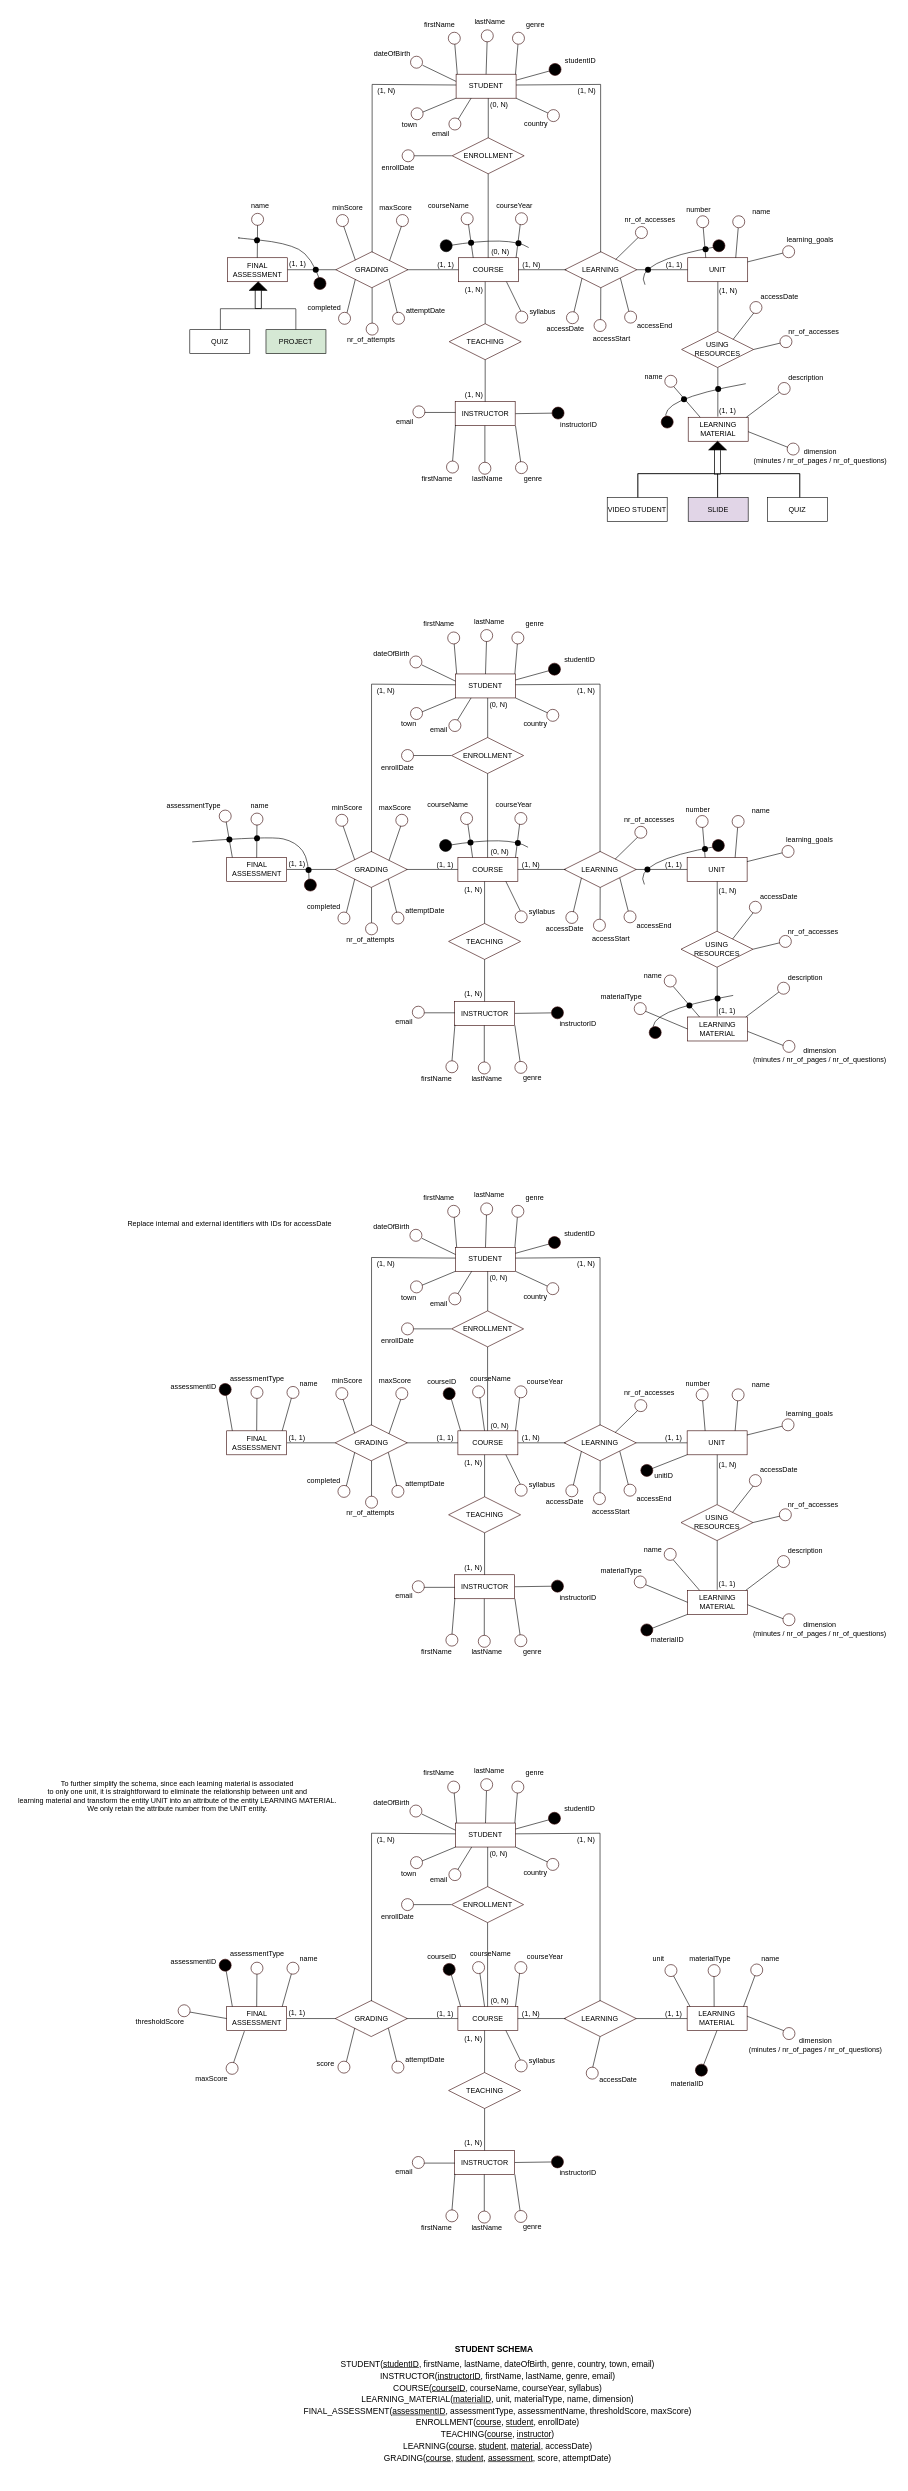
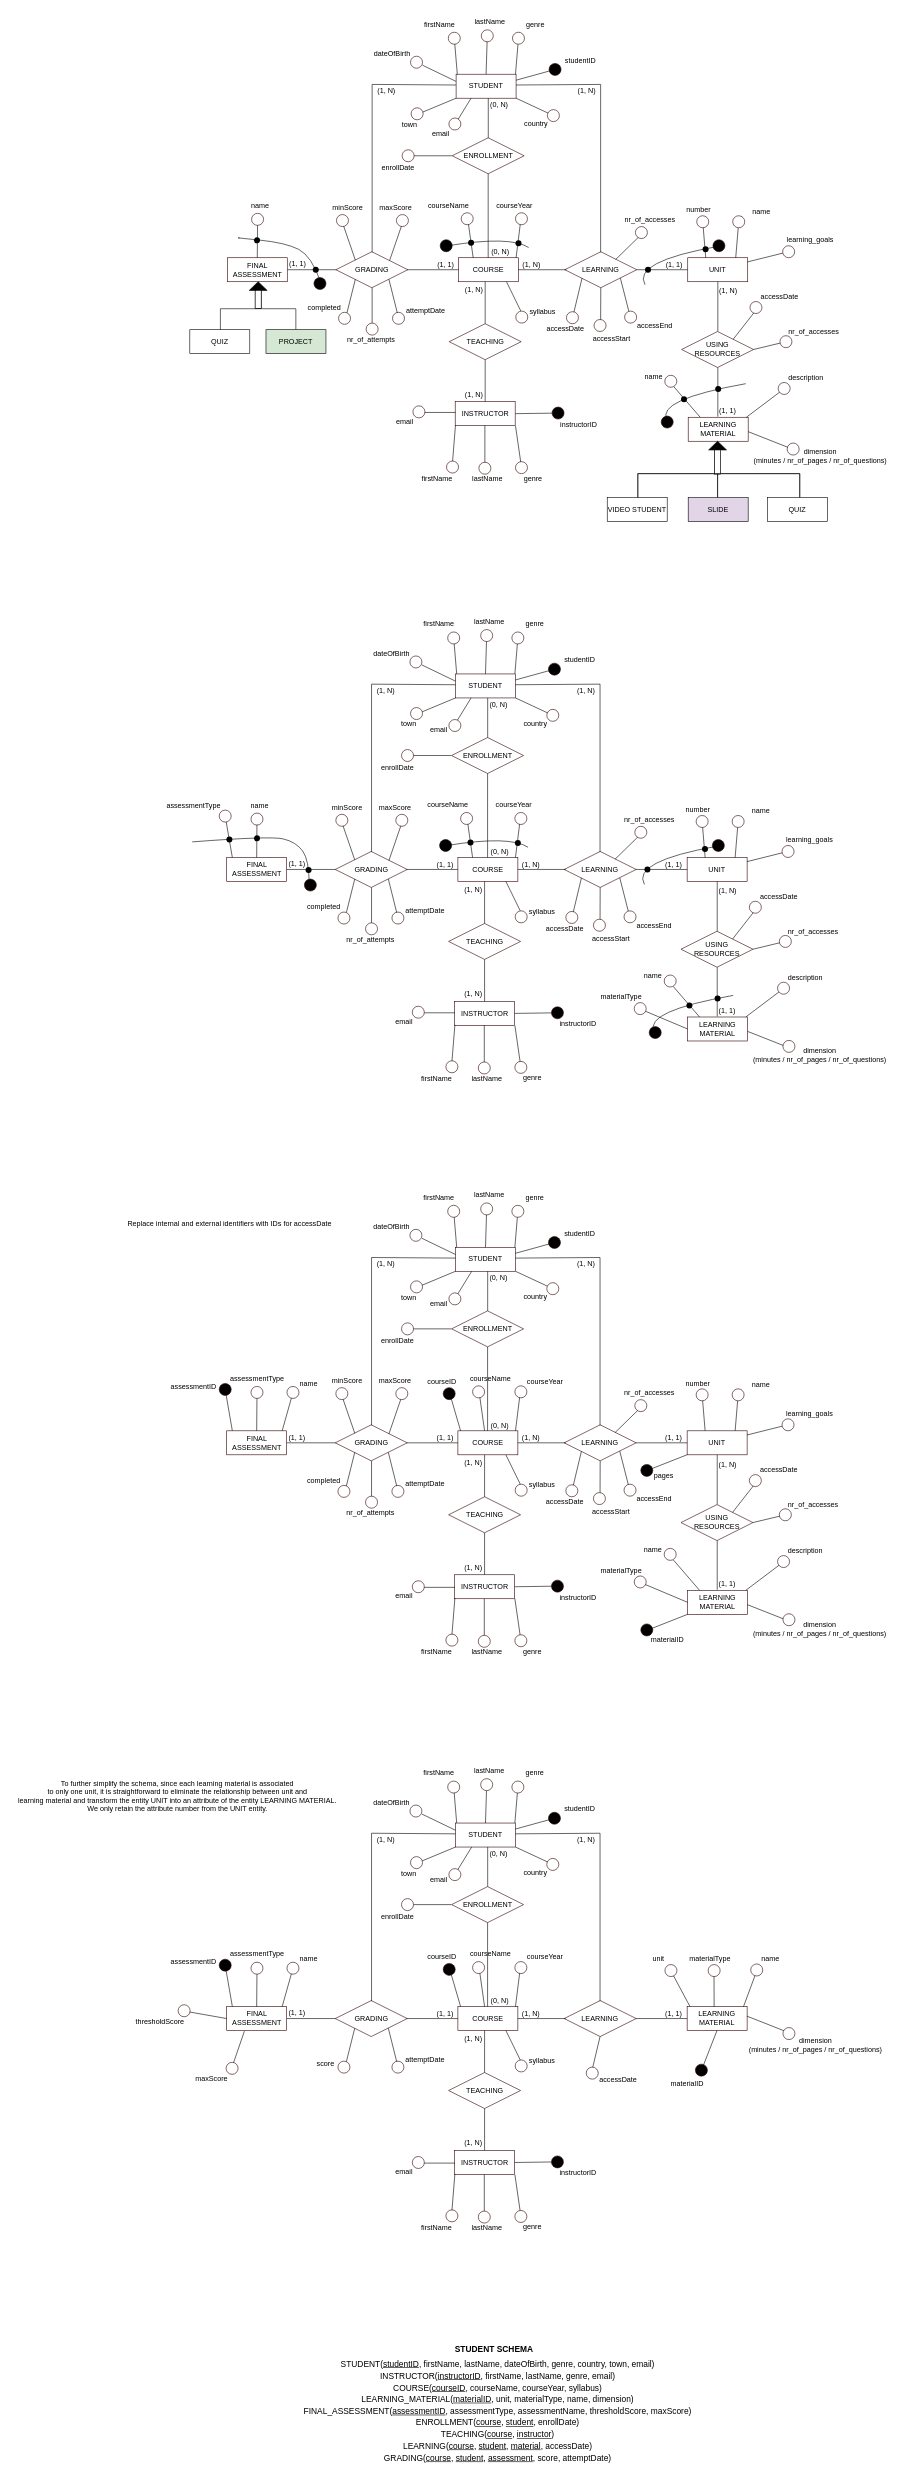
(664, 1476) -> (664, 1476)
